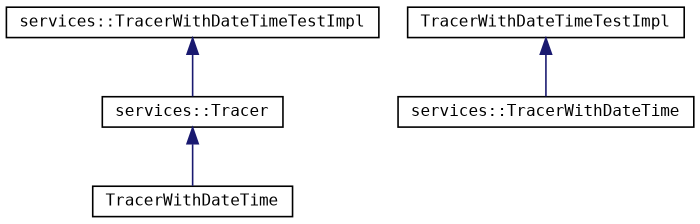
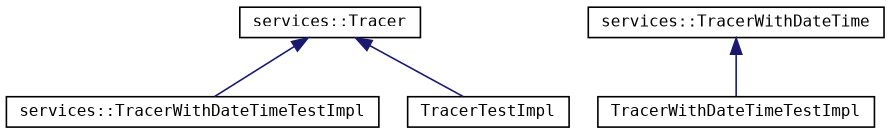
(193, 75) -> (254, 71)
(546, 75) -> (736, 75)
(193, 201) -> (488, 112)
